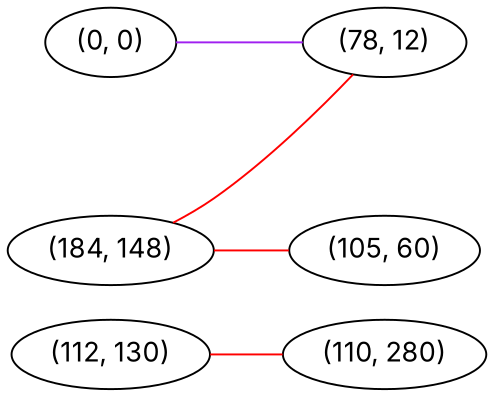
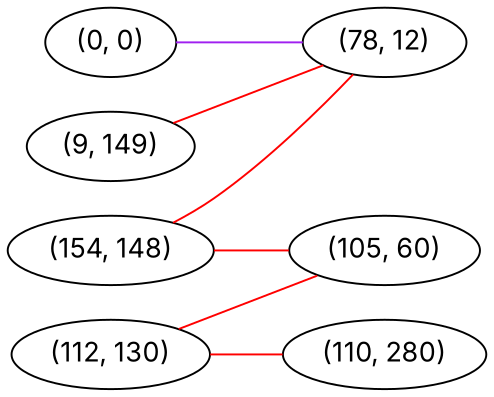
none -> (111, 146)
(111, 250) -> (111, 250)
none -> (248, 302)
